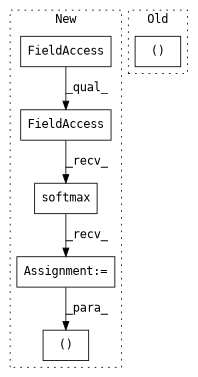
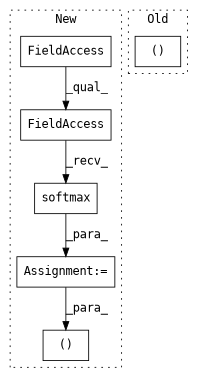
(87, 235) -> (87, 235)
